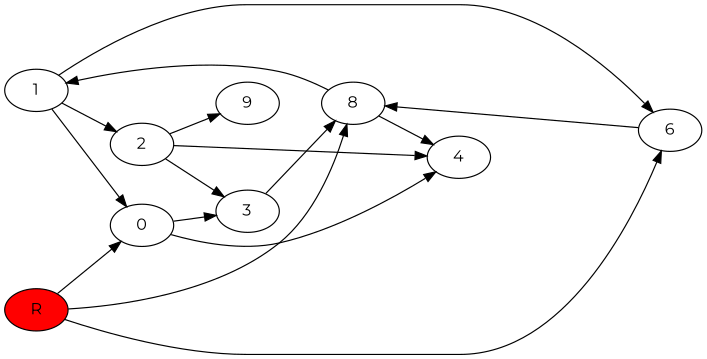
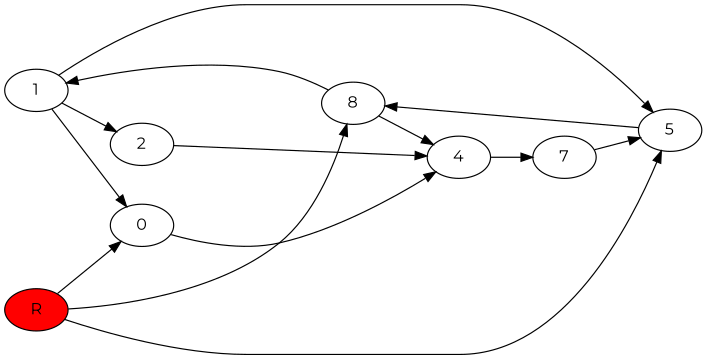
(248, 103) -> none
(670, 130) -> (670, 130)
none -> (565, 157)
(248, 211) -> none
